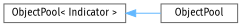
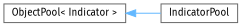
(199, 13) -> (199, 13)
